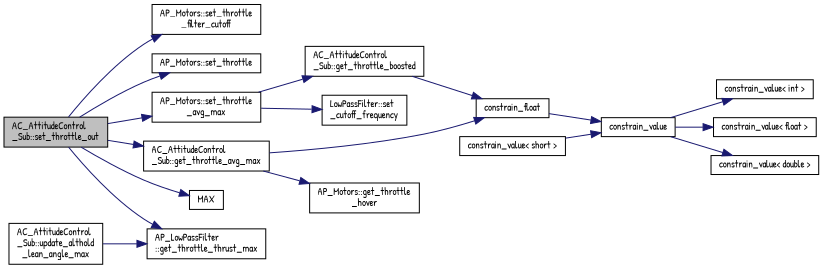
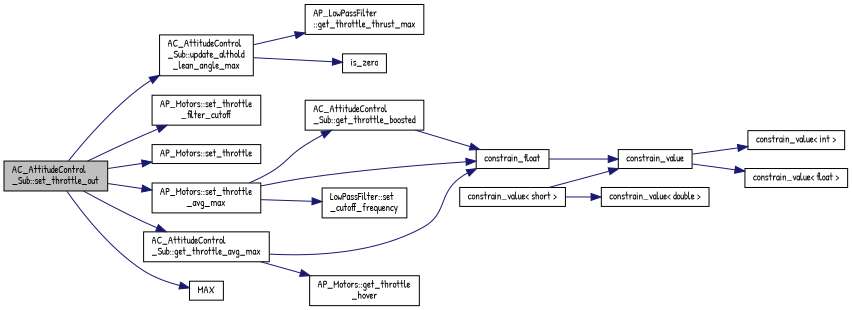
none -> (364, 63)
(697, 145) -> (578, 197)
none -> (363, 171)
(107, 189) -> (107, 118)
